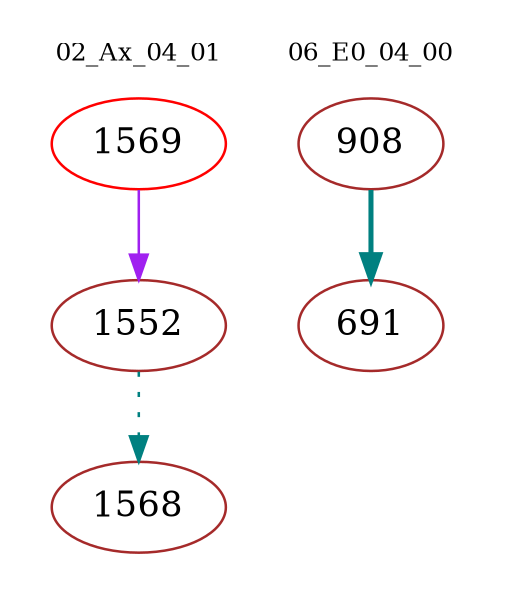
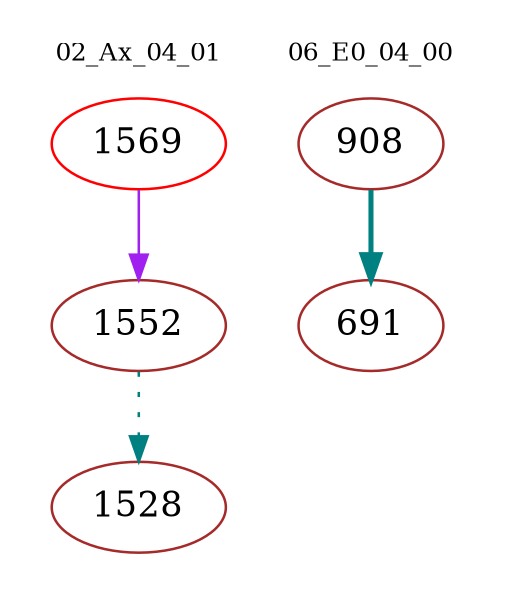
(139, 507) -> (139, 507)
